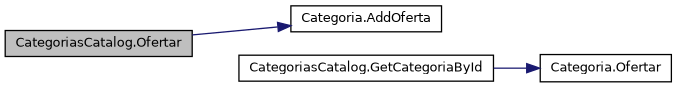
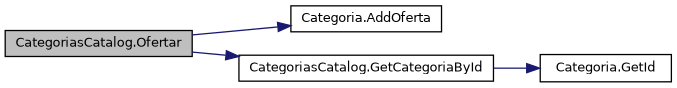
none -> (209, 54)
(606, 68) -> (606, 68)
